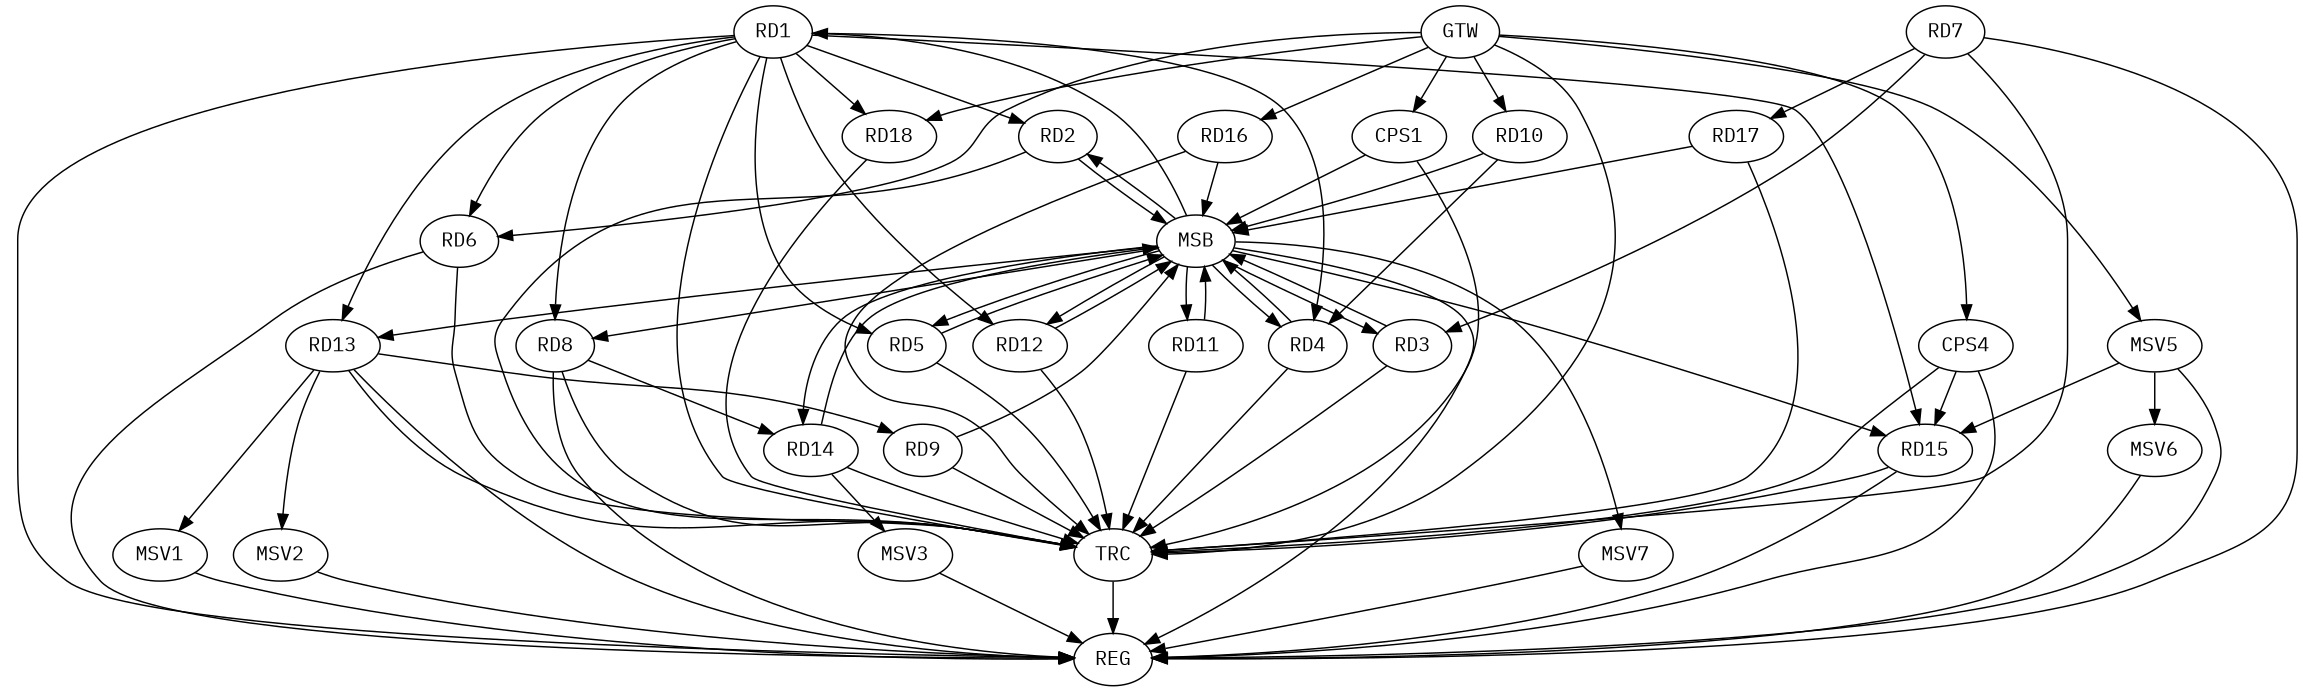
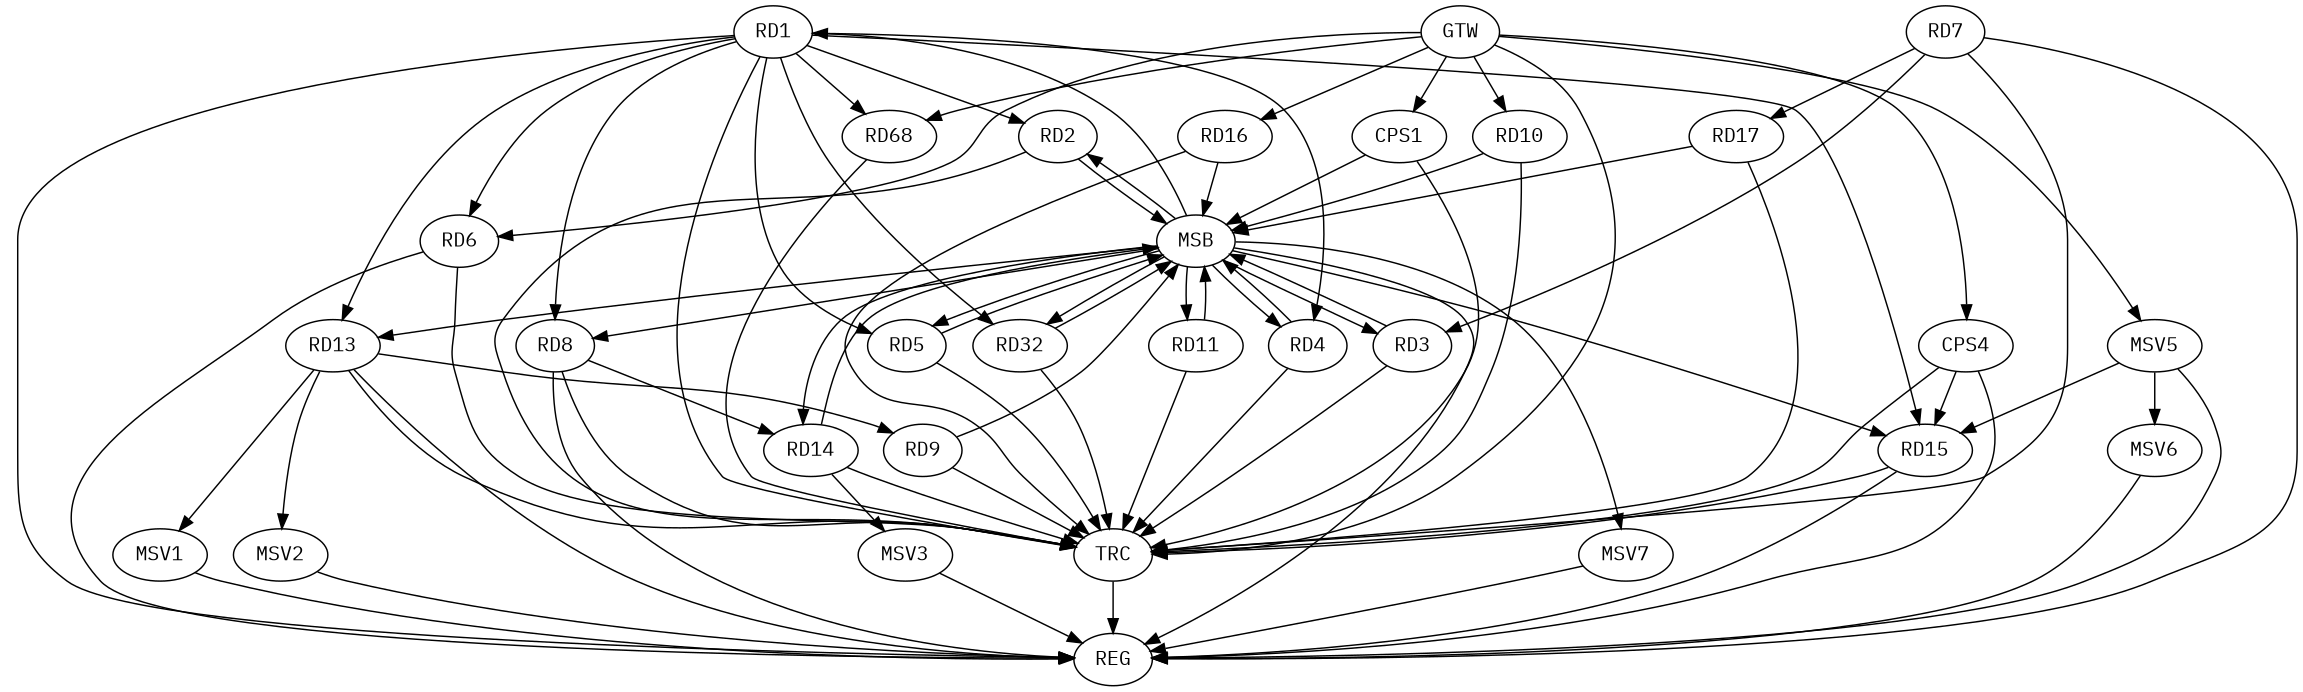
(889, 137) -> (889, 137)
(1419, 236) -> (1445, 448)
(1020, 346) -> (1020, 346)
